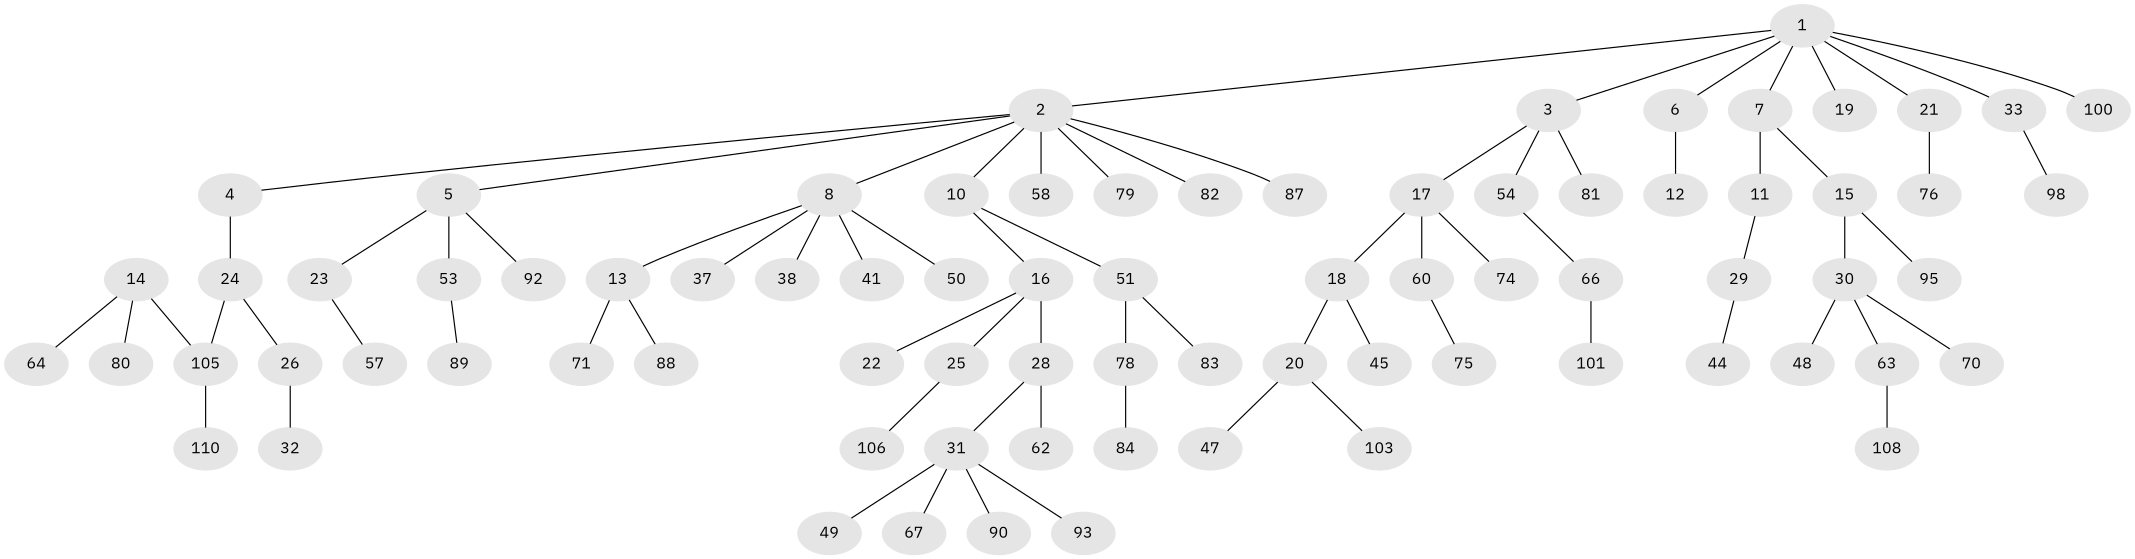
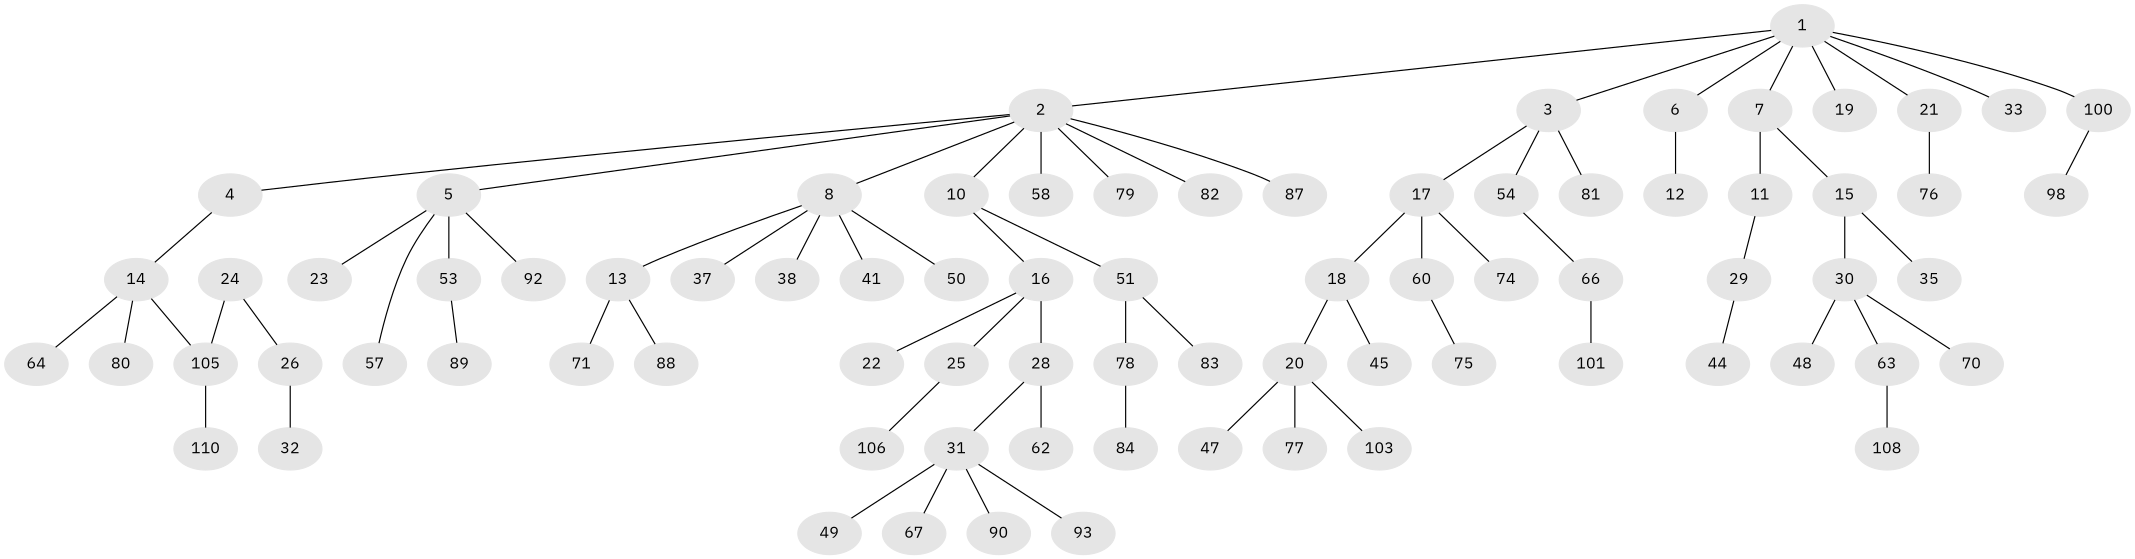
(2035, 153) -> (2077, 153)
(230, 237) -> (183, 237)
(1929, 280) -> (1929, 280)
(347, 322) -> (399, 275)
none -> (1295, 449)
